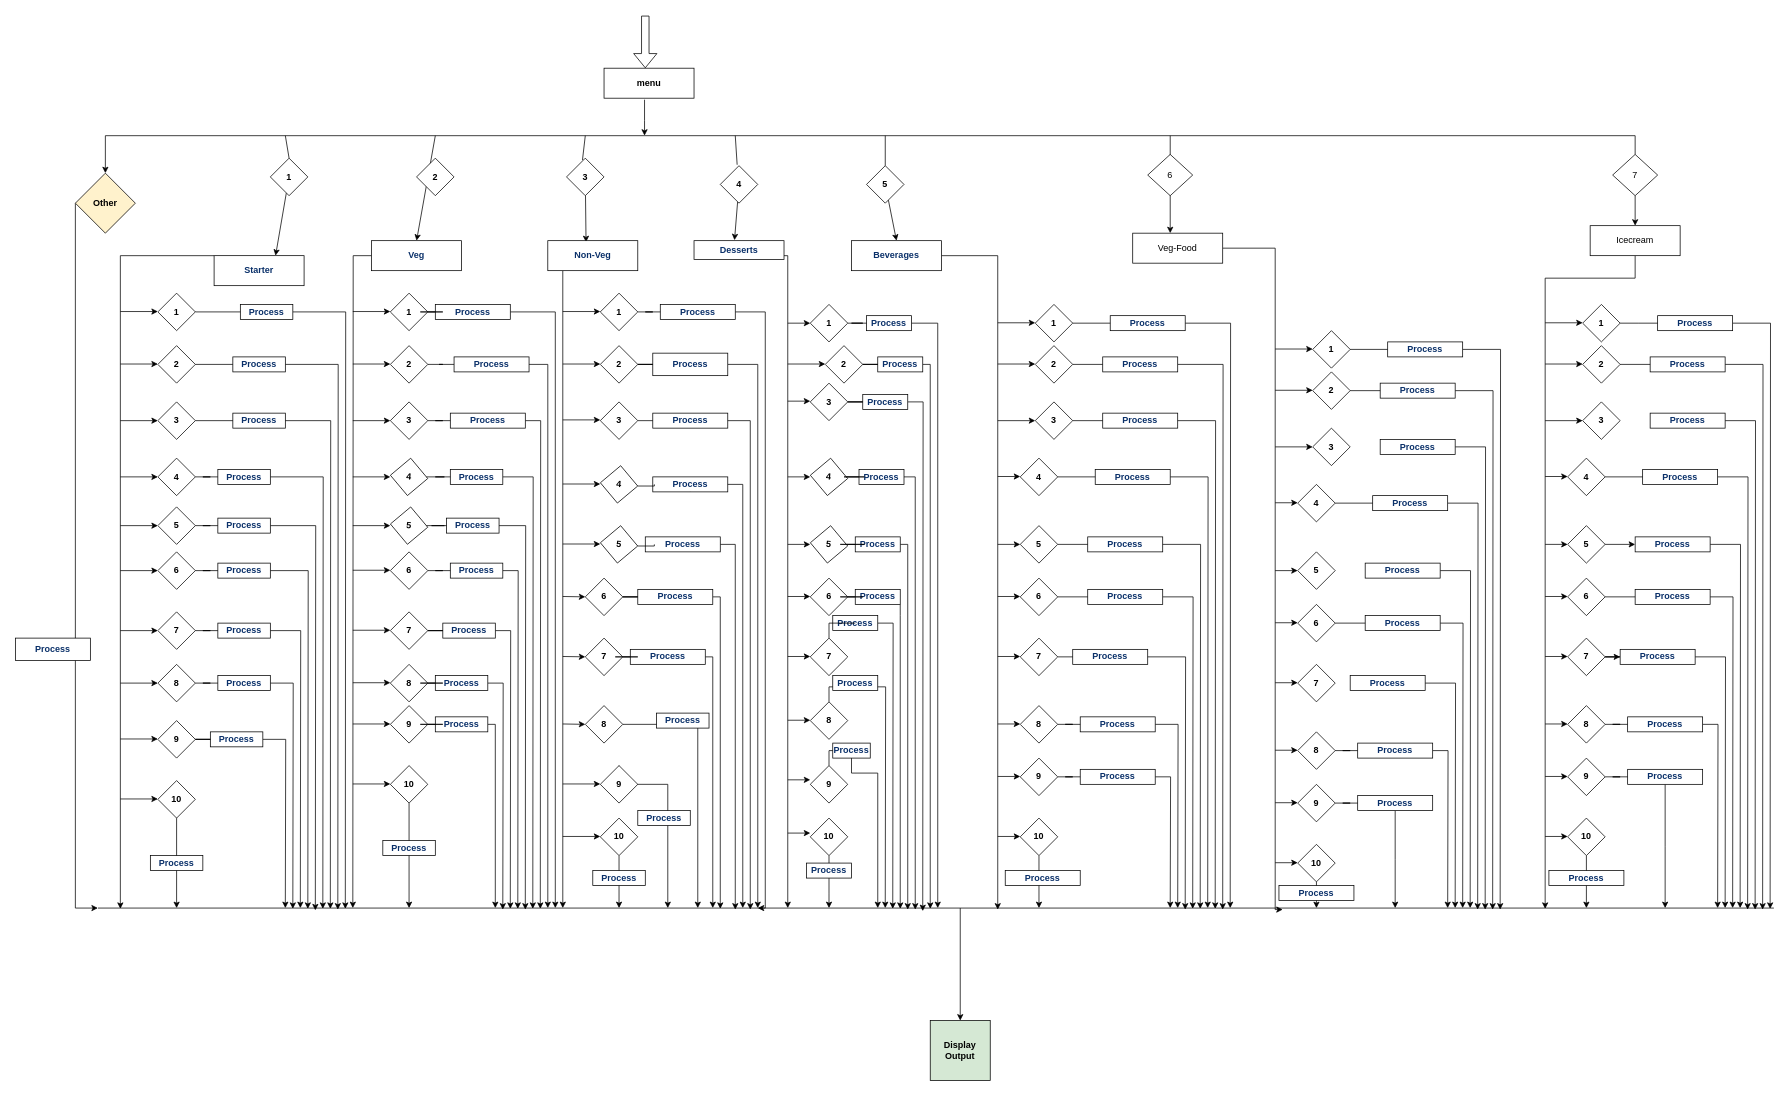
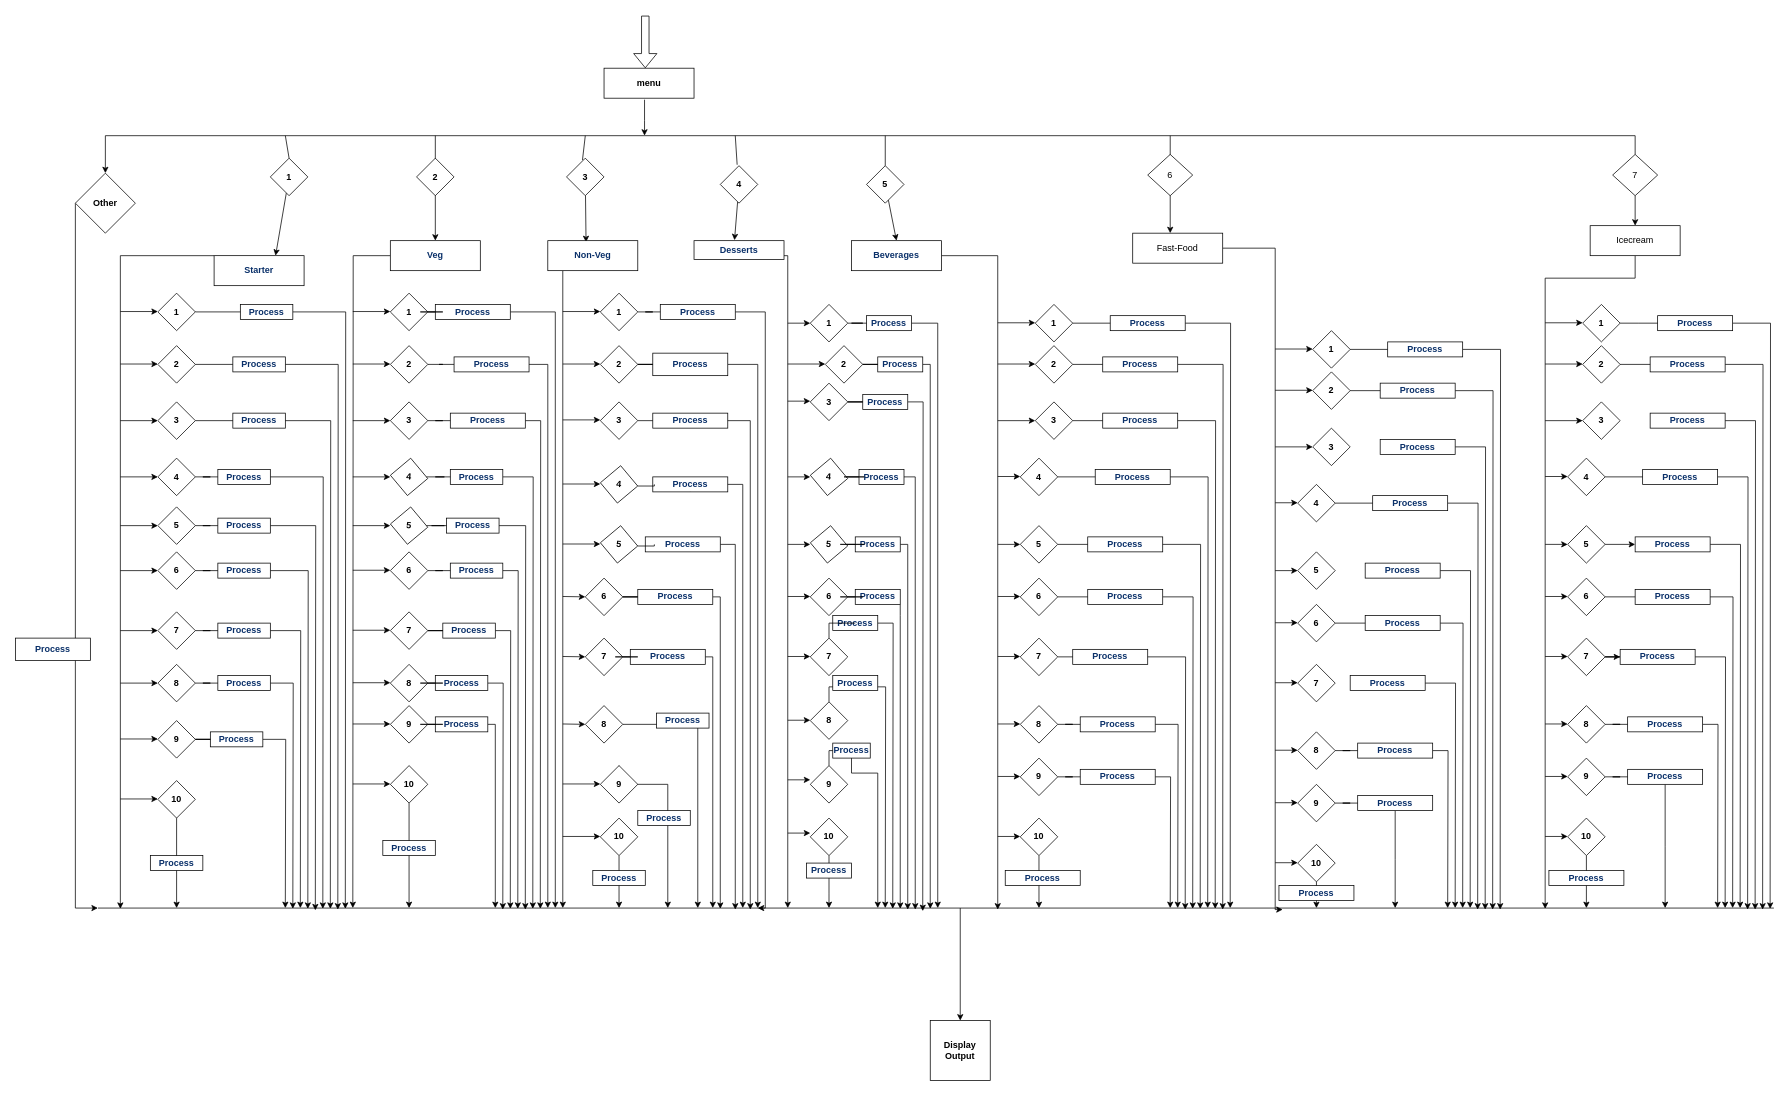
(105, 203) -> (105, 203)
(1178, 248) -> (1178, 248)
(417, 255) -> (435, 255)
(960, 1050) -> (960, 1050)
